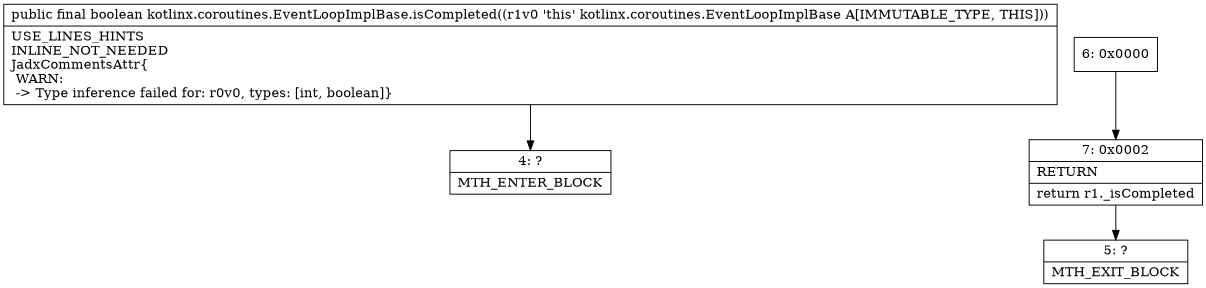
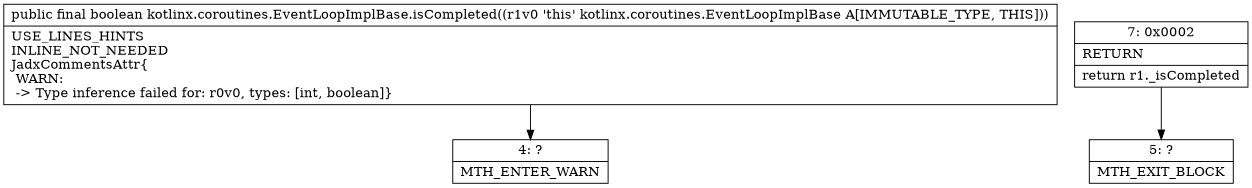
(1116, 54) -> none
(530, 183) -> (530, 172)
